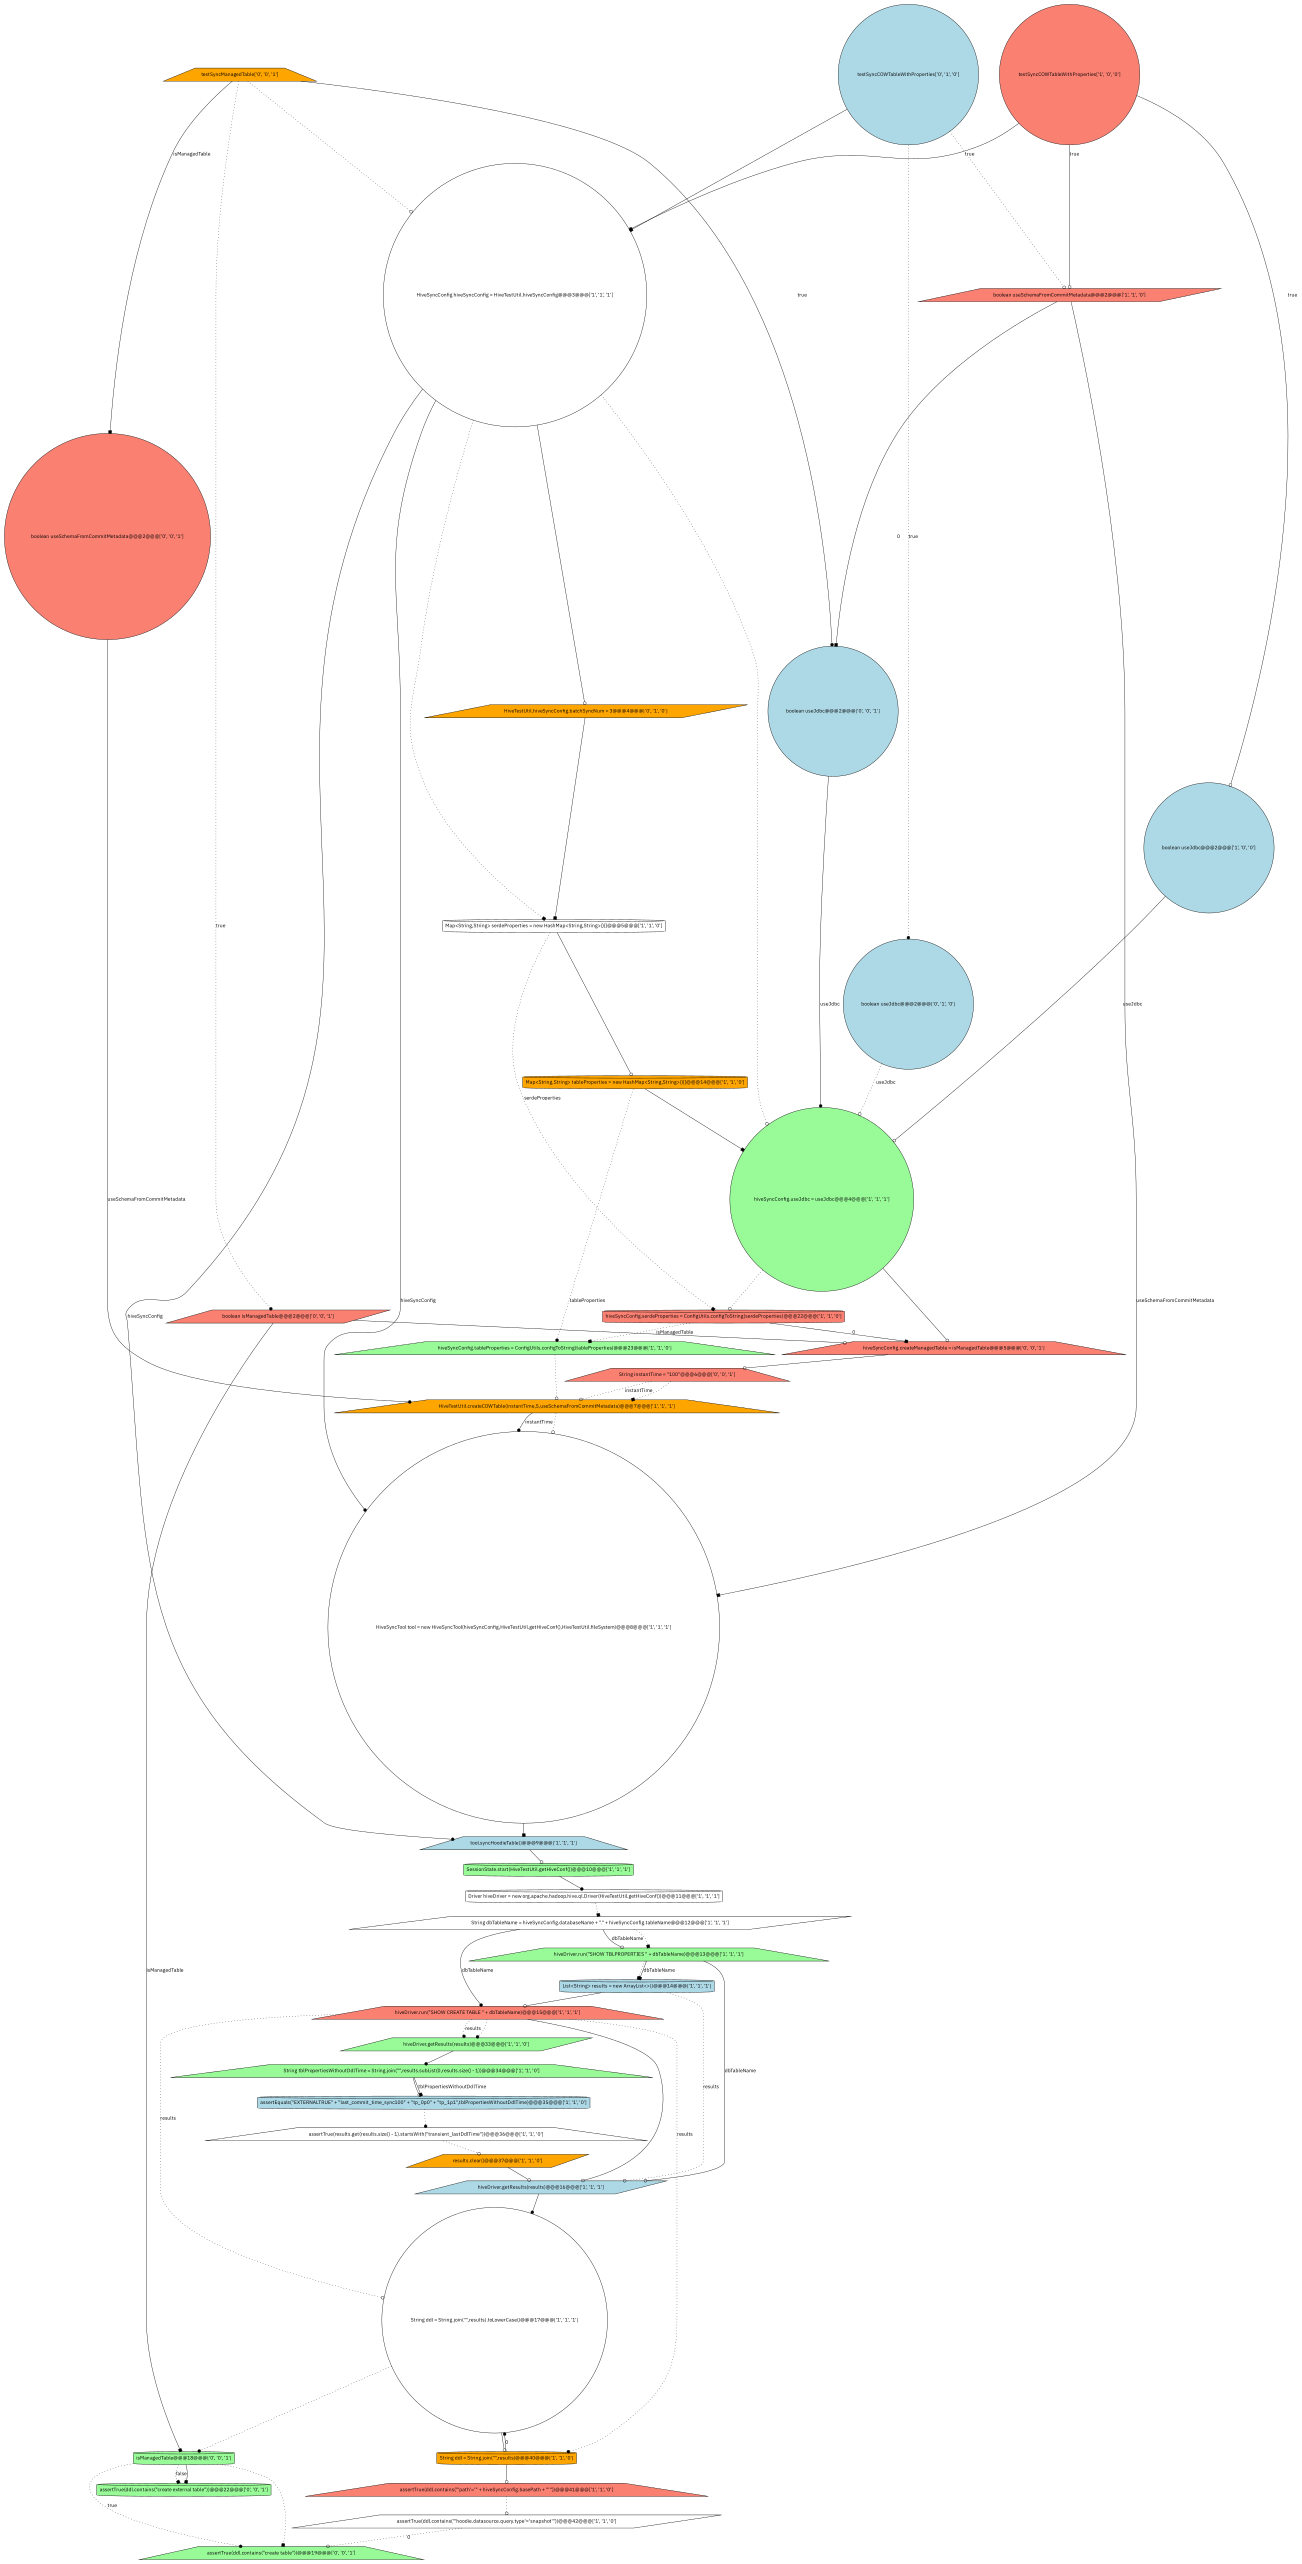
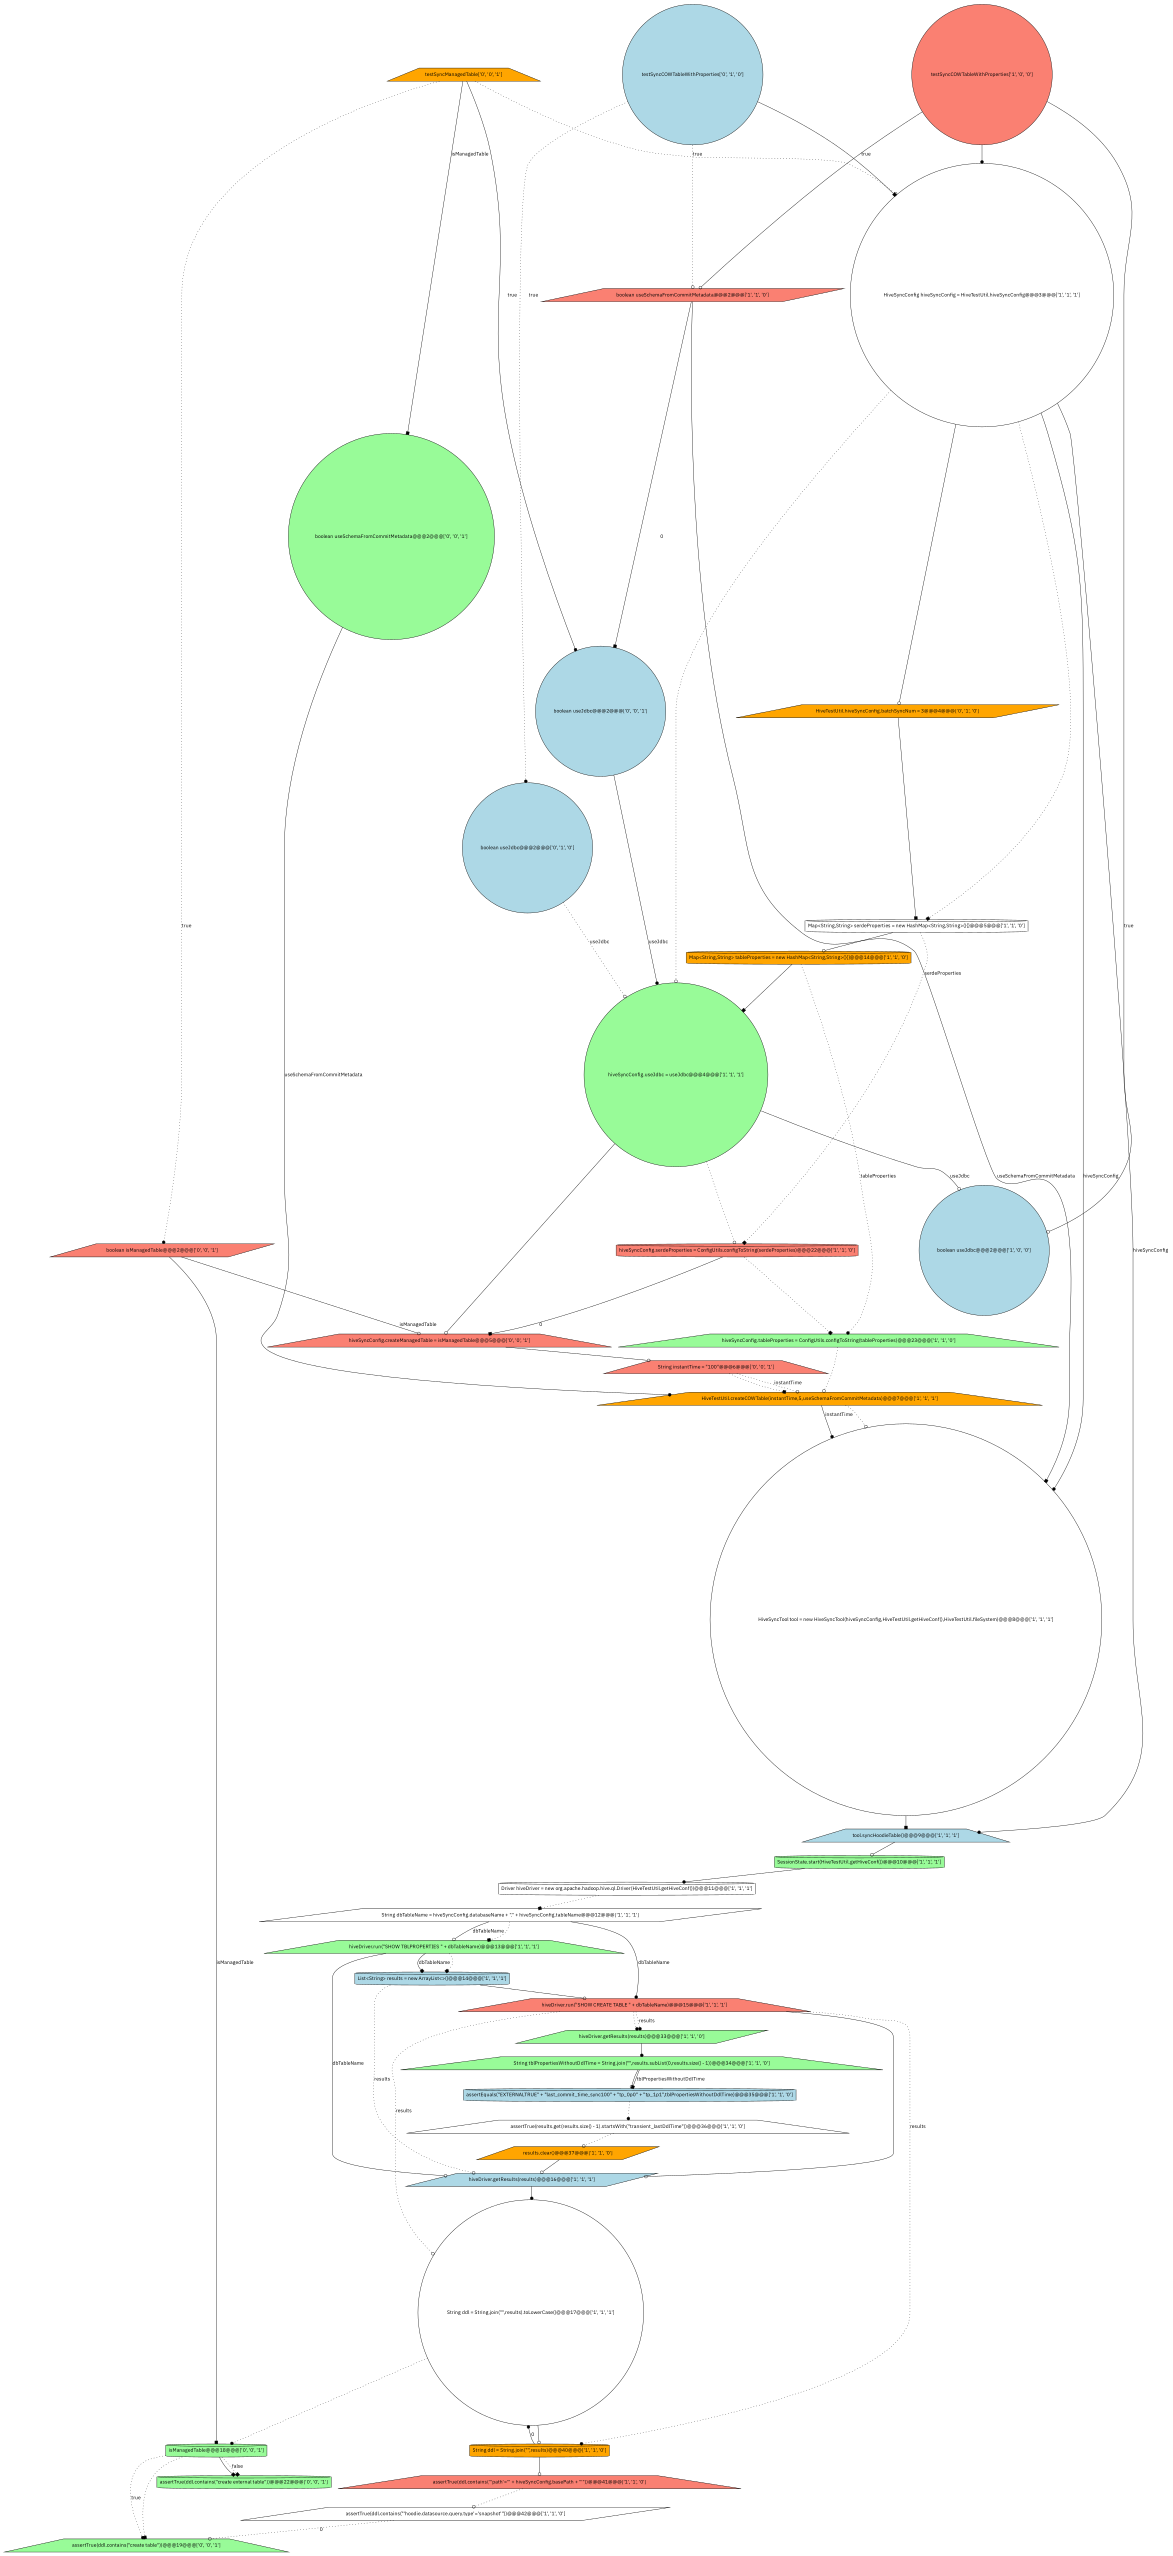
(107, 537) -> (391, 537)
(1034, 1022) -> (861, 1149)
